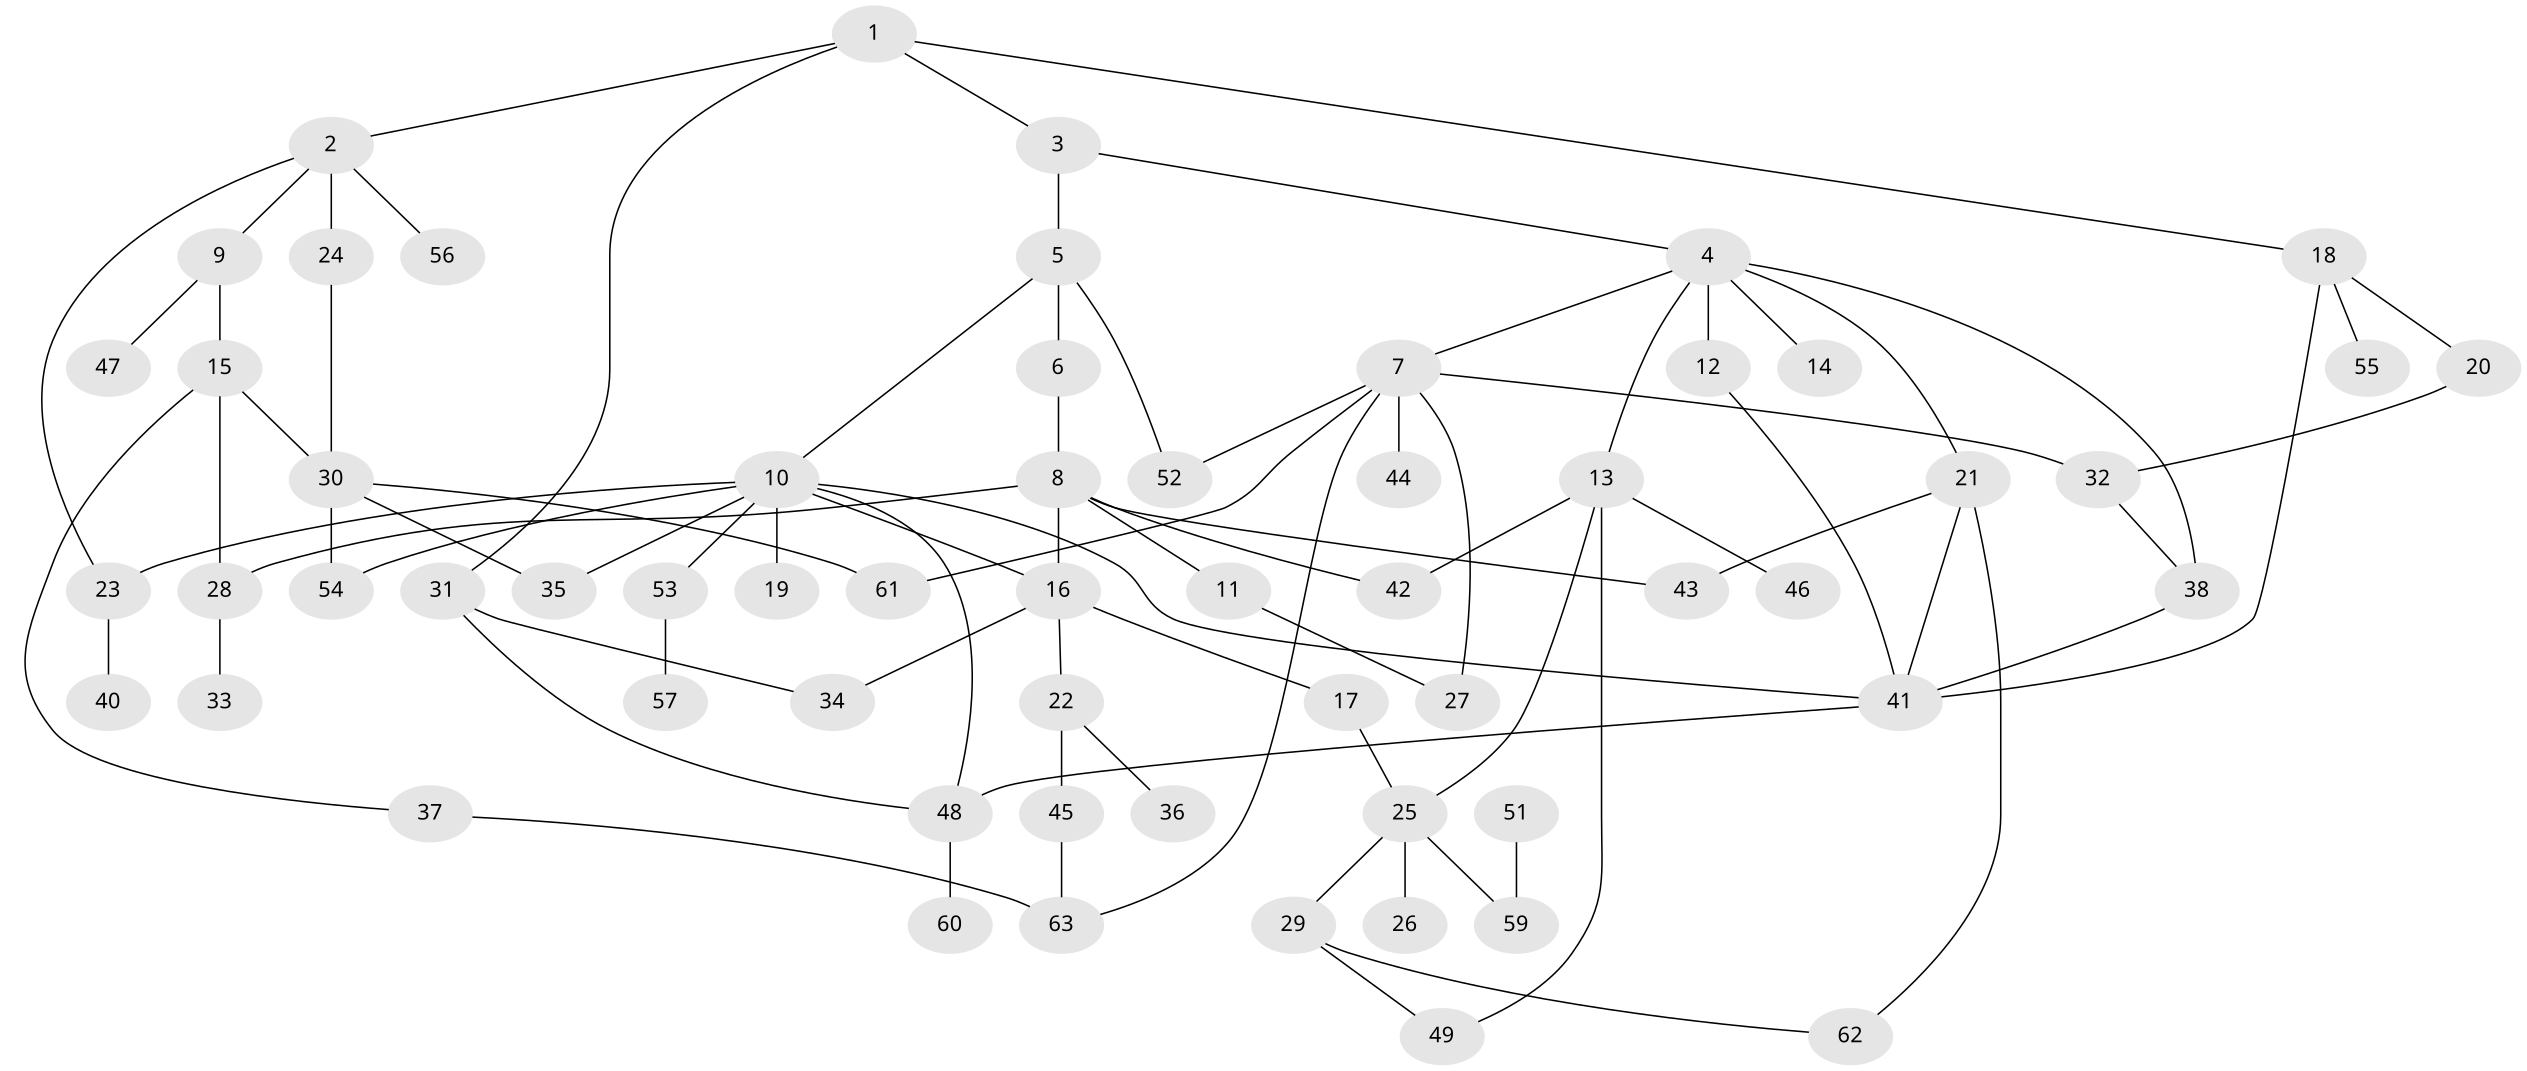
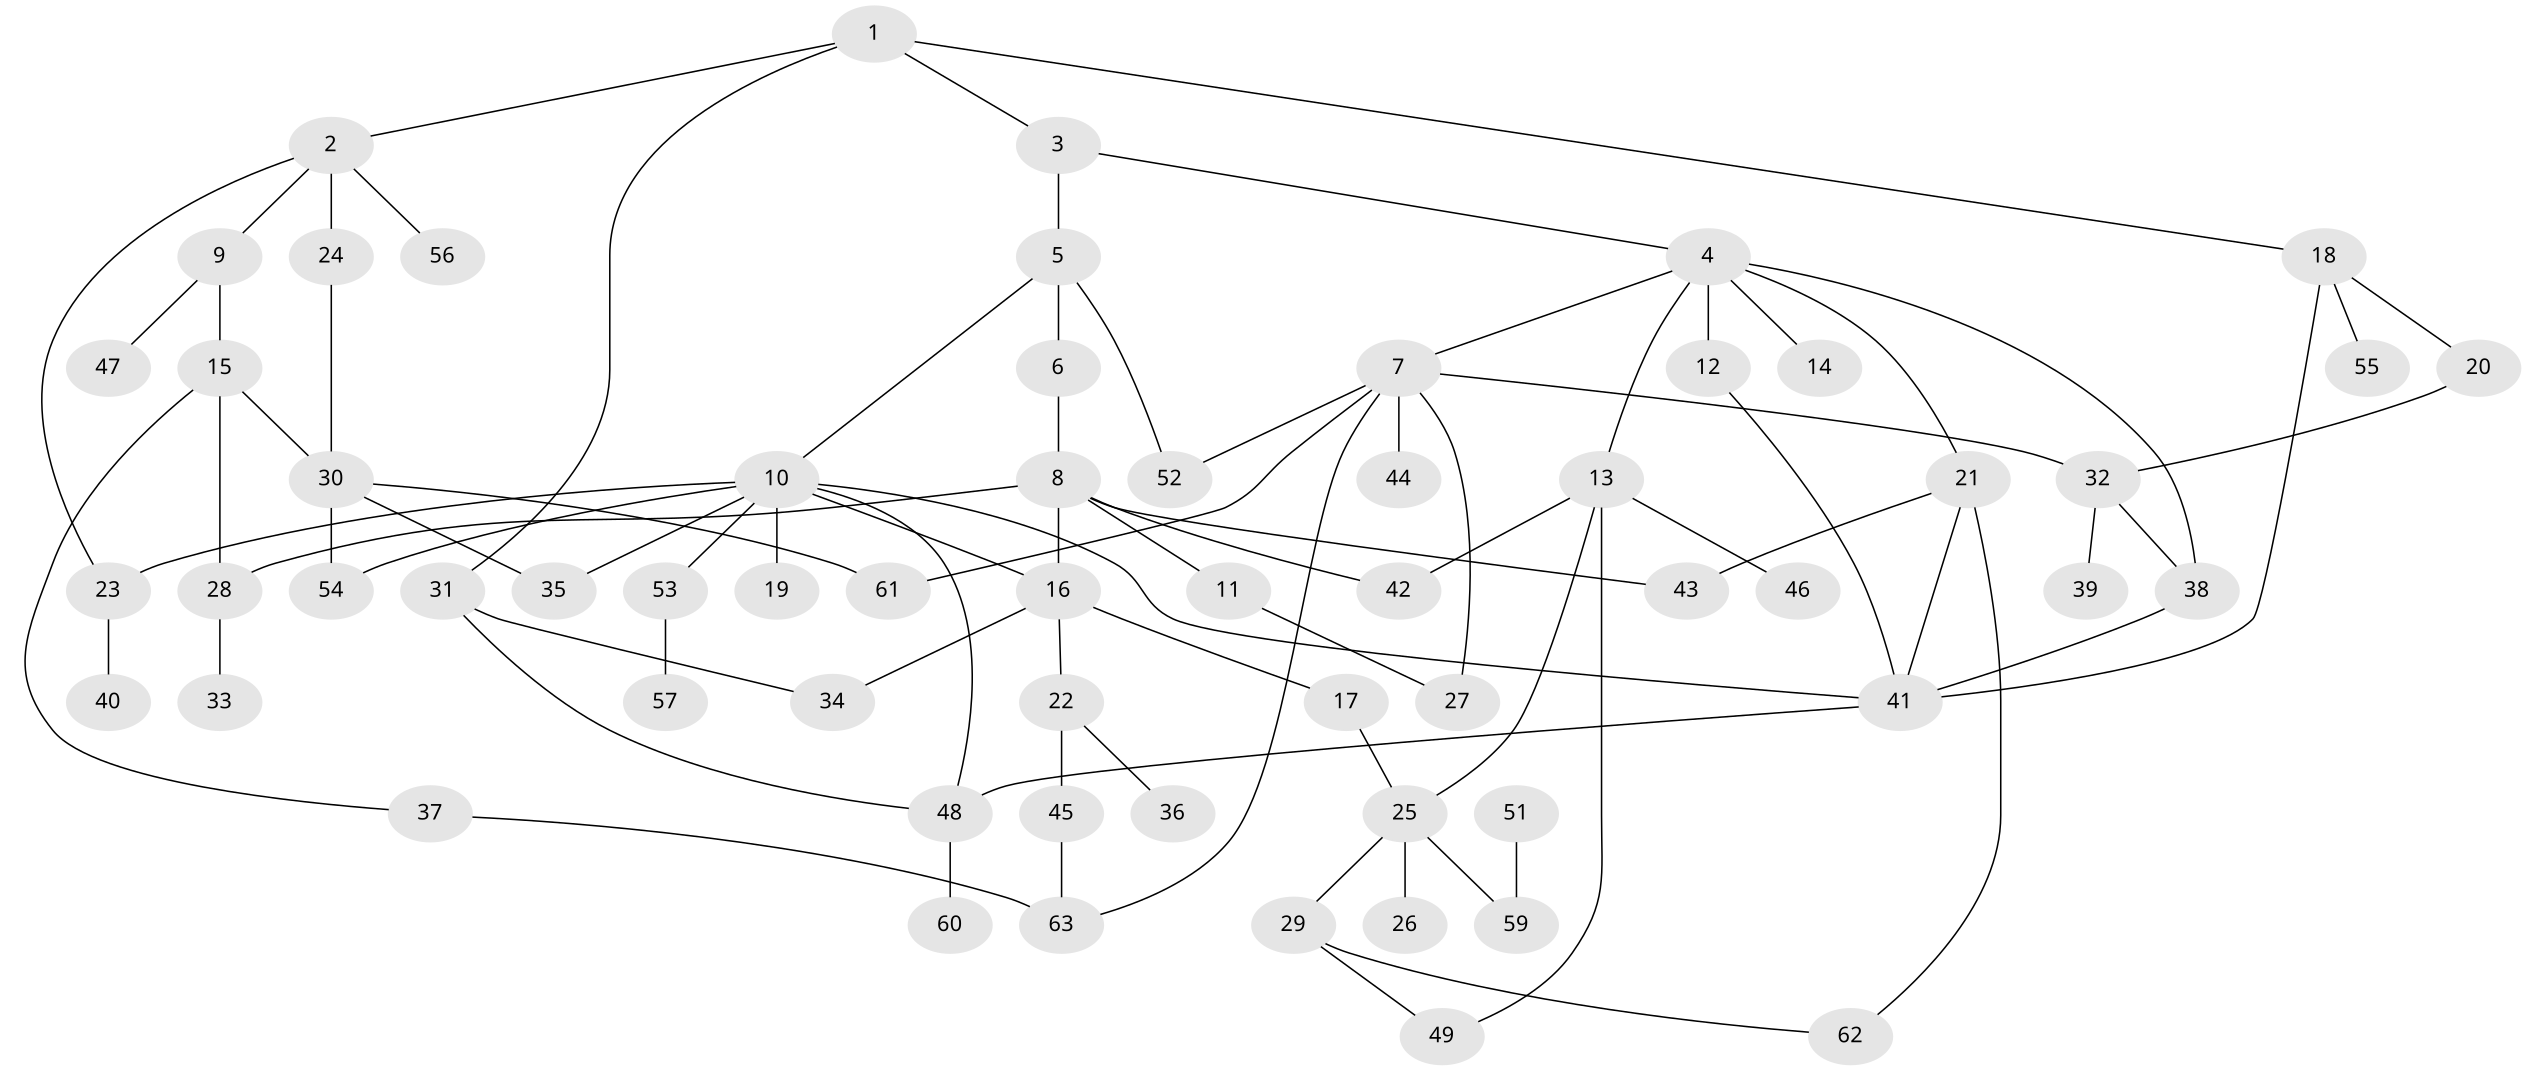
none -> (2086, 591)
